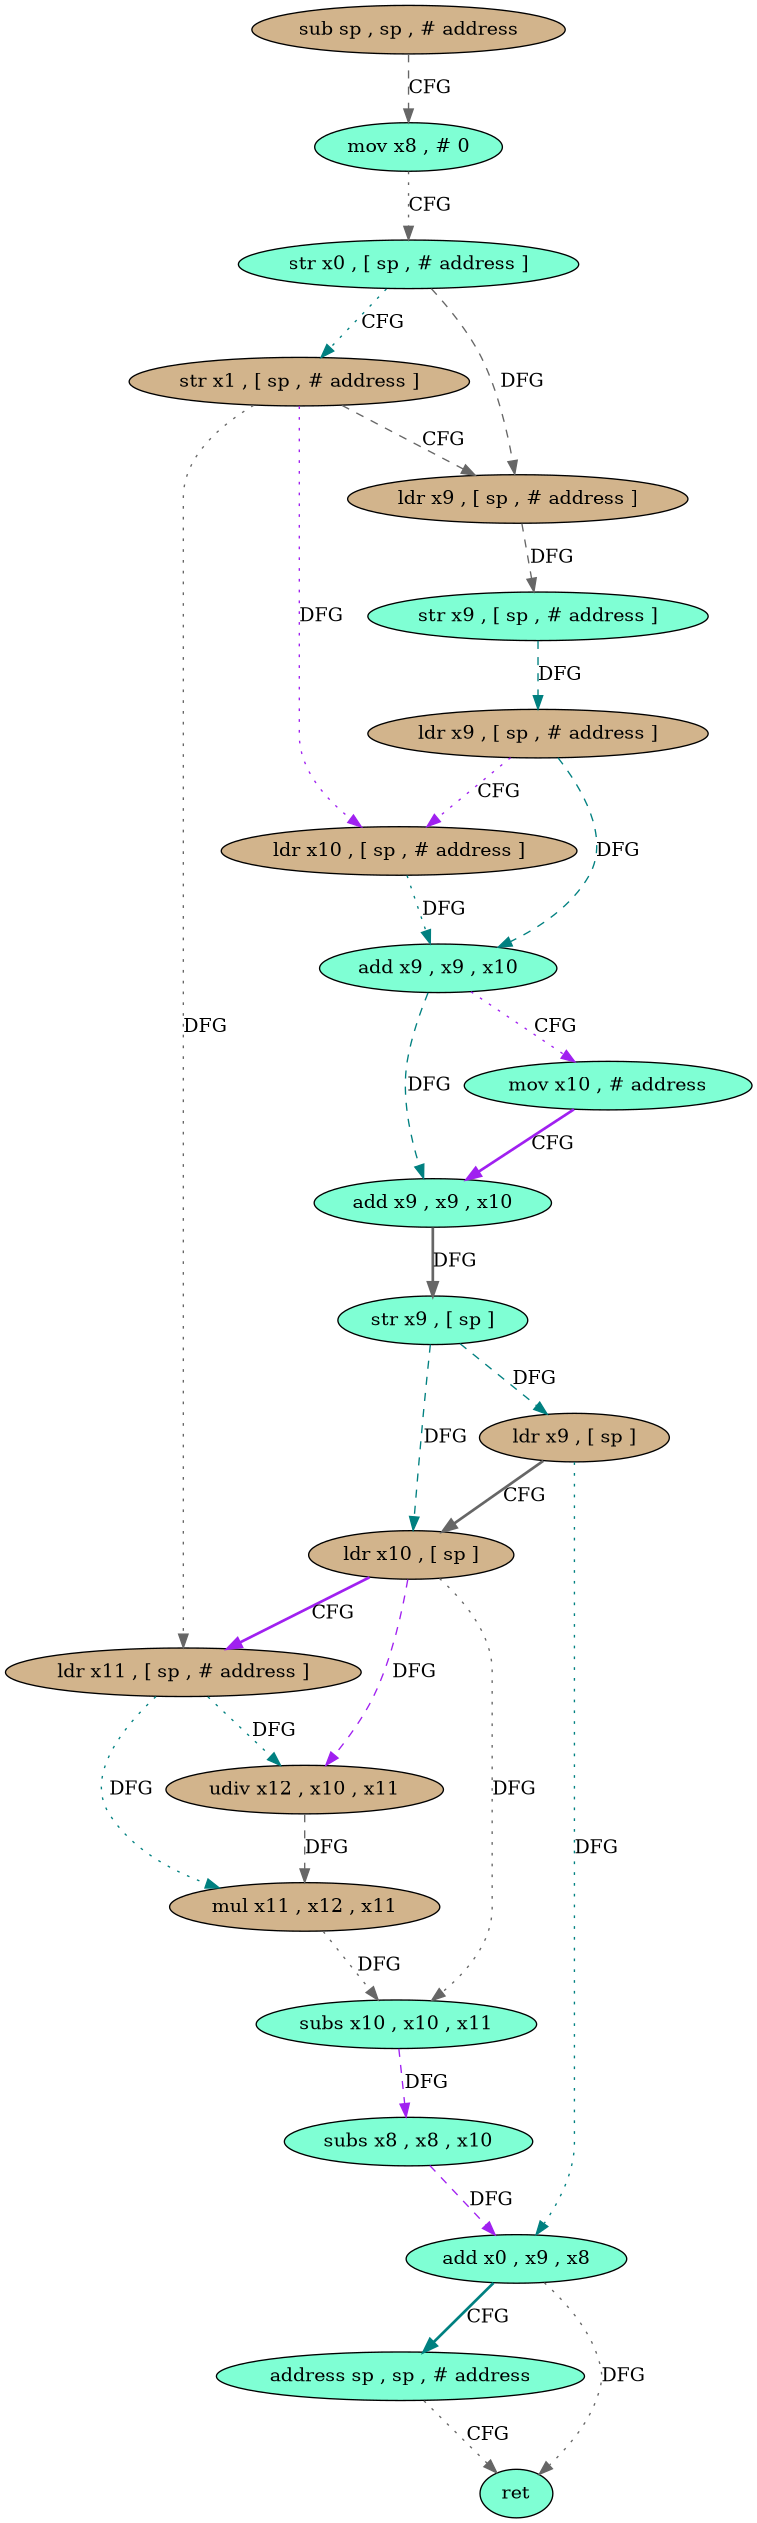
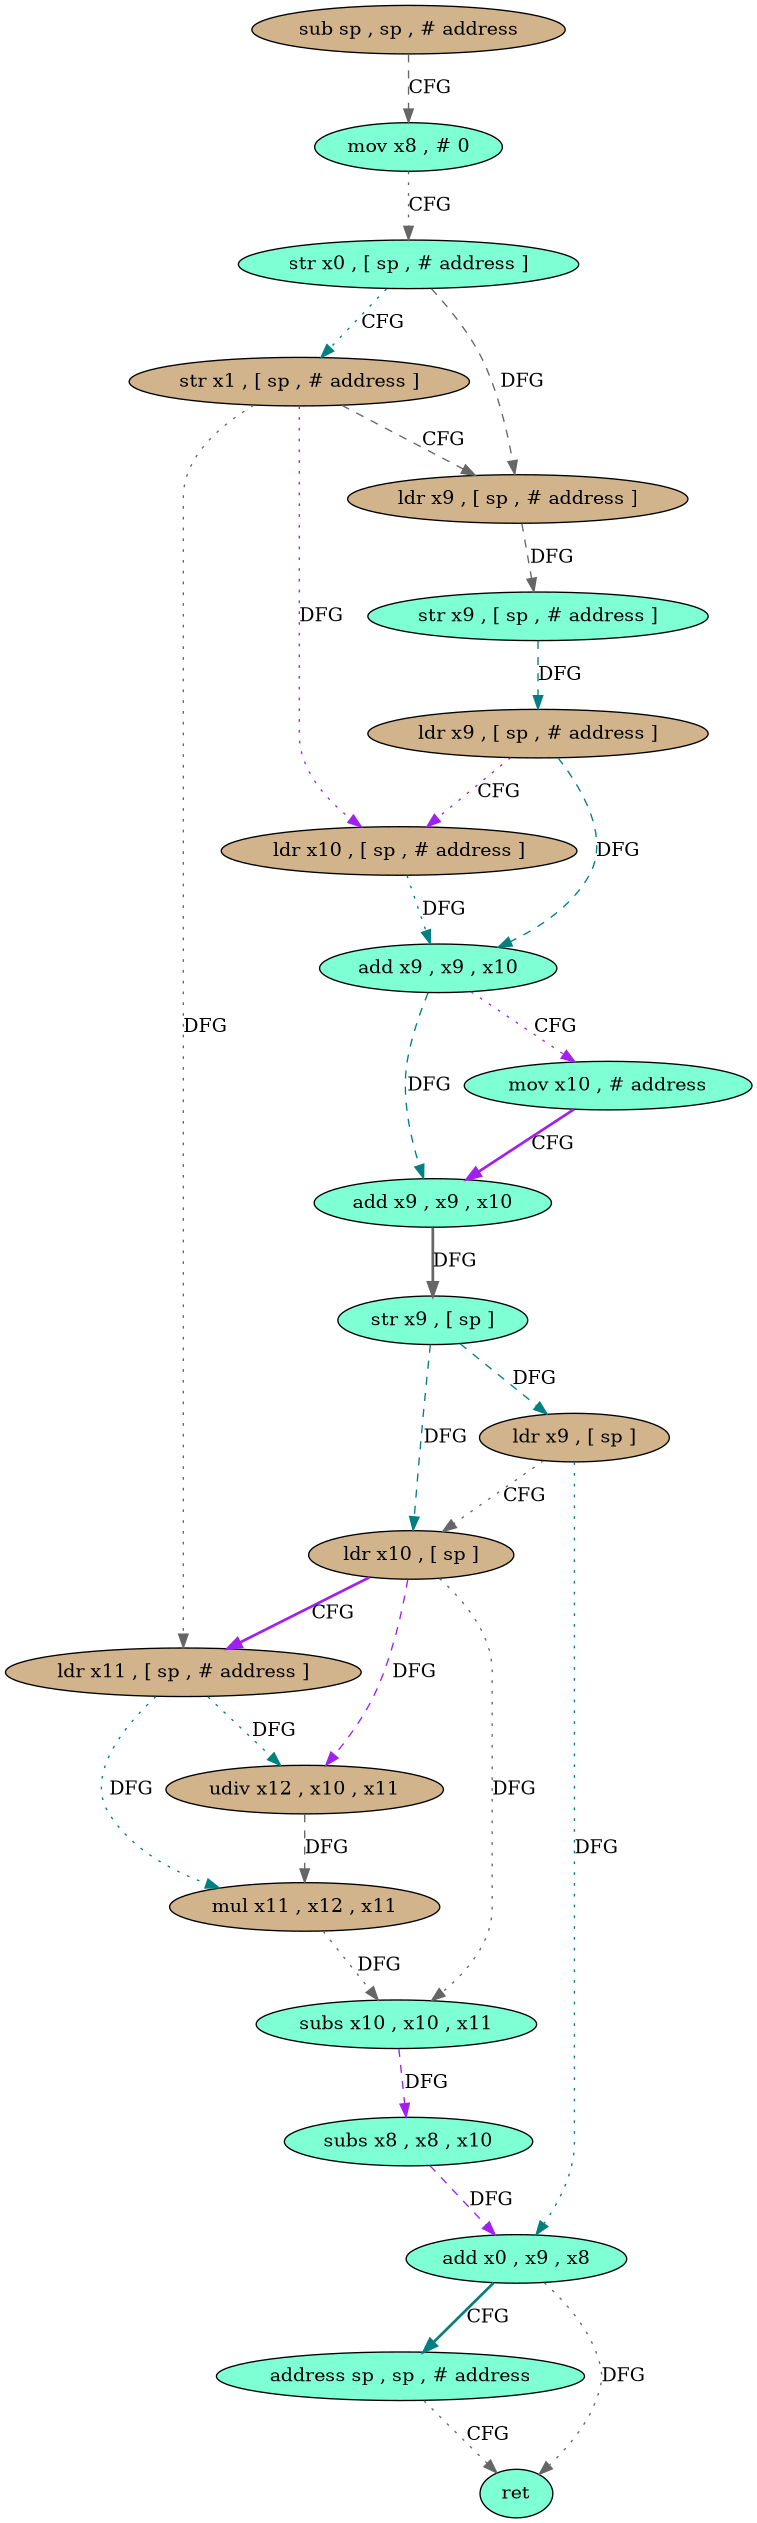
(499, 1492) -> (499, 1492)
